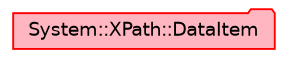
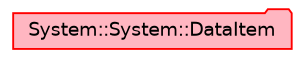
(144, 31) -> (152, 31)
